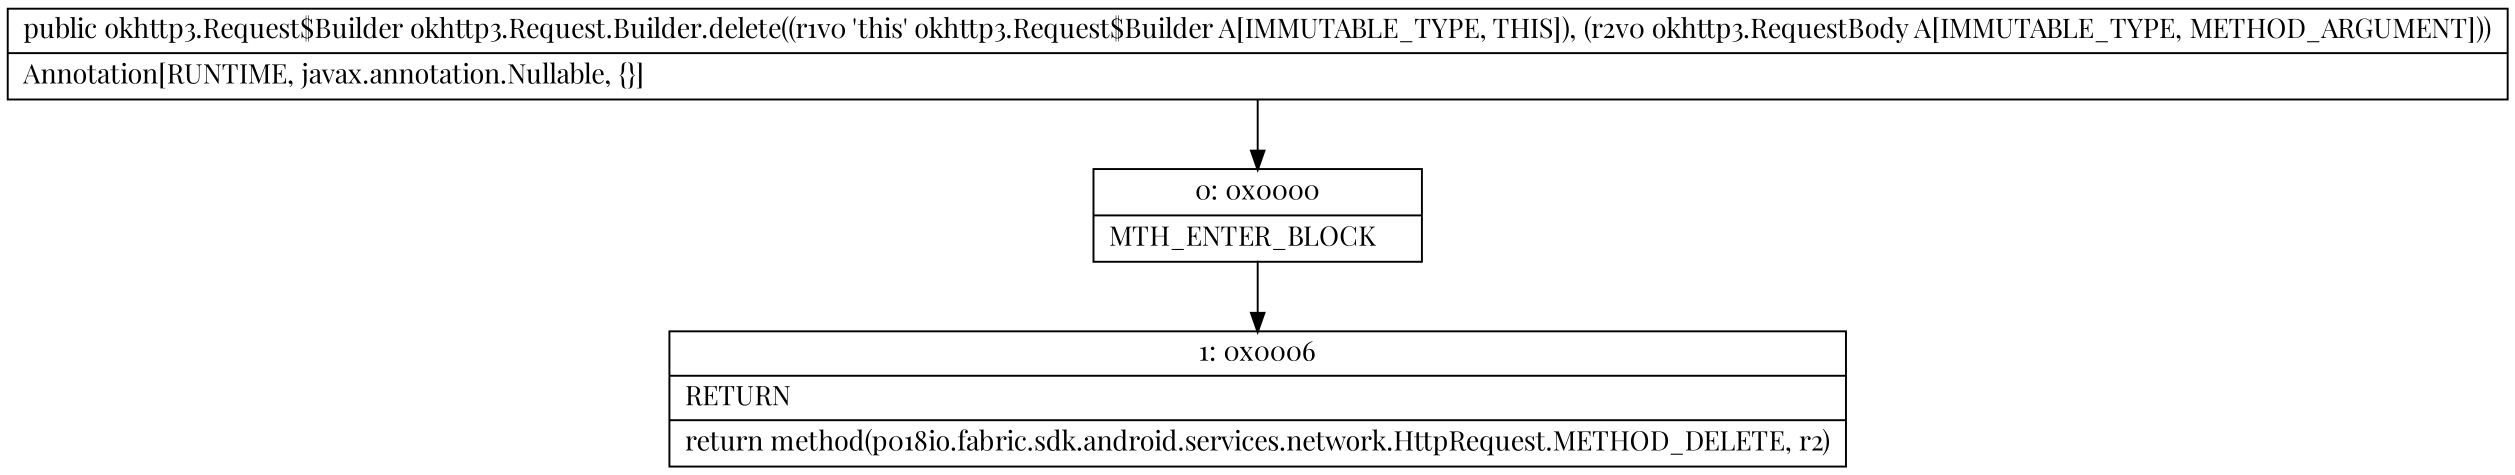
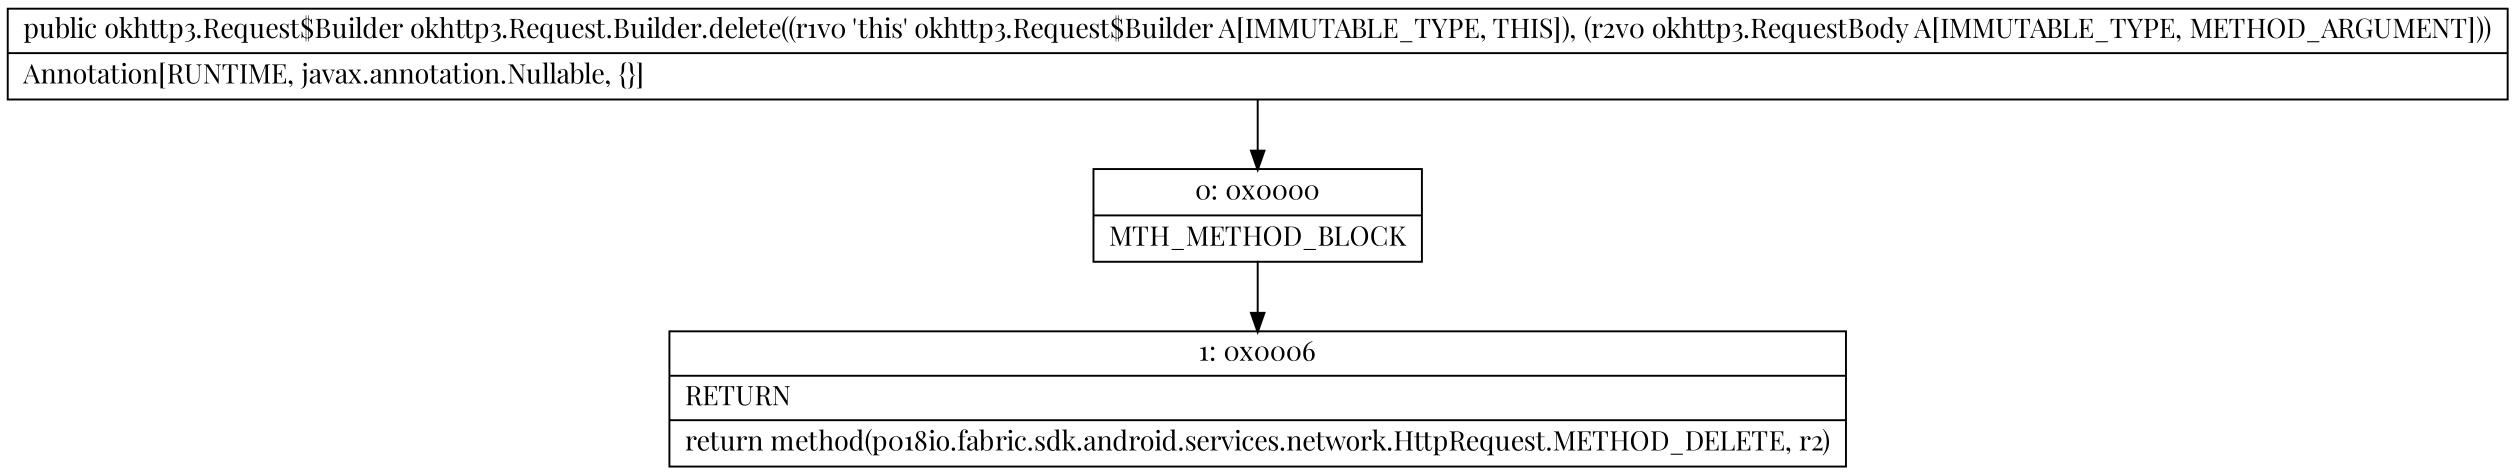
(1243, 238) -> (1258, 238)
